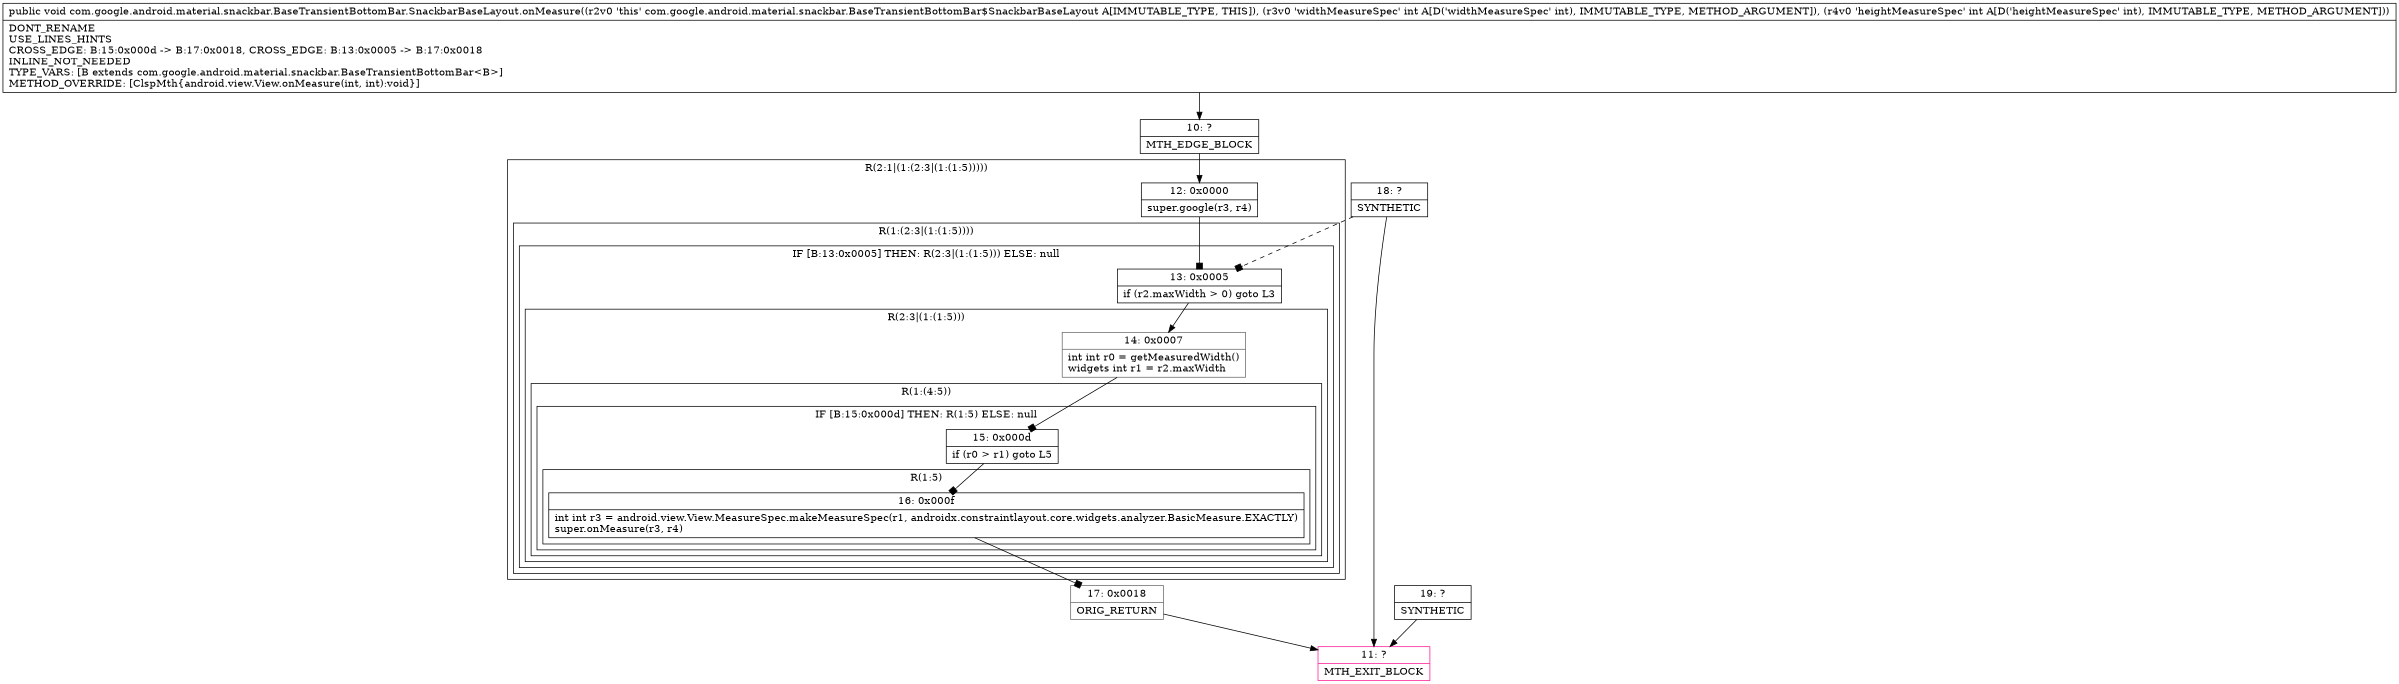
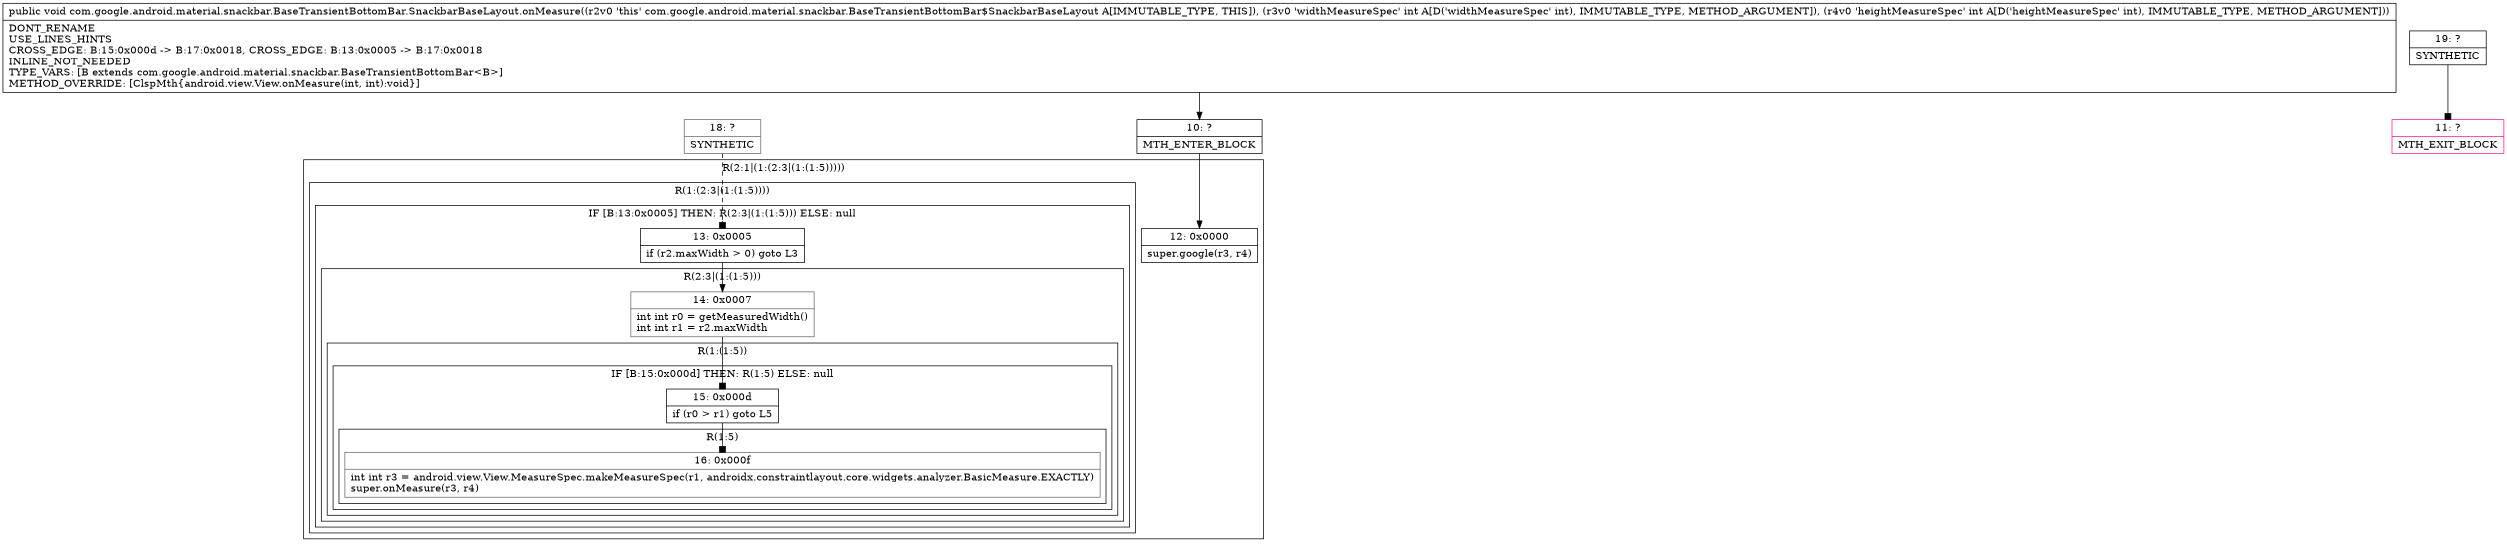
(1199, 145) -> (1199, 145)
(1389, 200) -> (722, 137)
(1199, 239) -> none
(1147, 368) -> (702, 328)
(926, 392) -> (722, 351)
(1374, 428) -> none
(926, 515) -> (722, 475)
(1117, 603) -> none
(1406, 630) -> (2448, 88)
